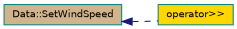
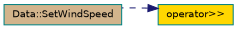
(145, 21) -> (135, 8)
